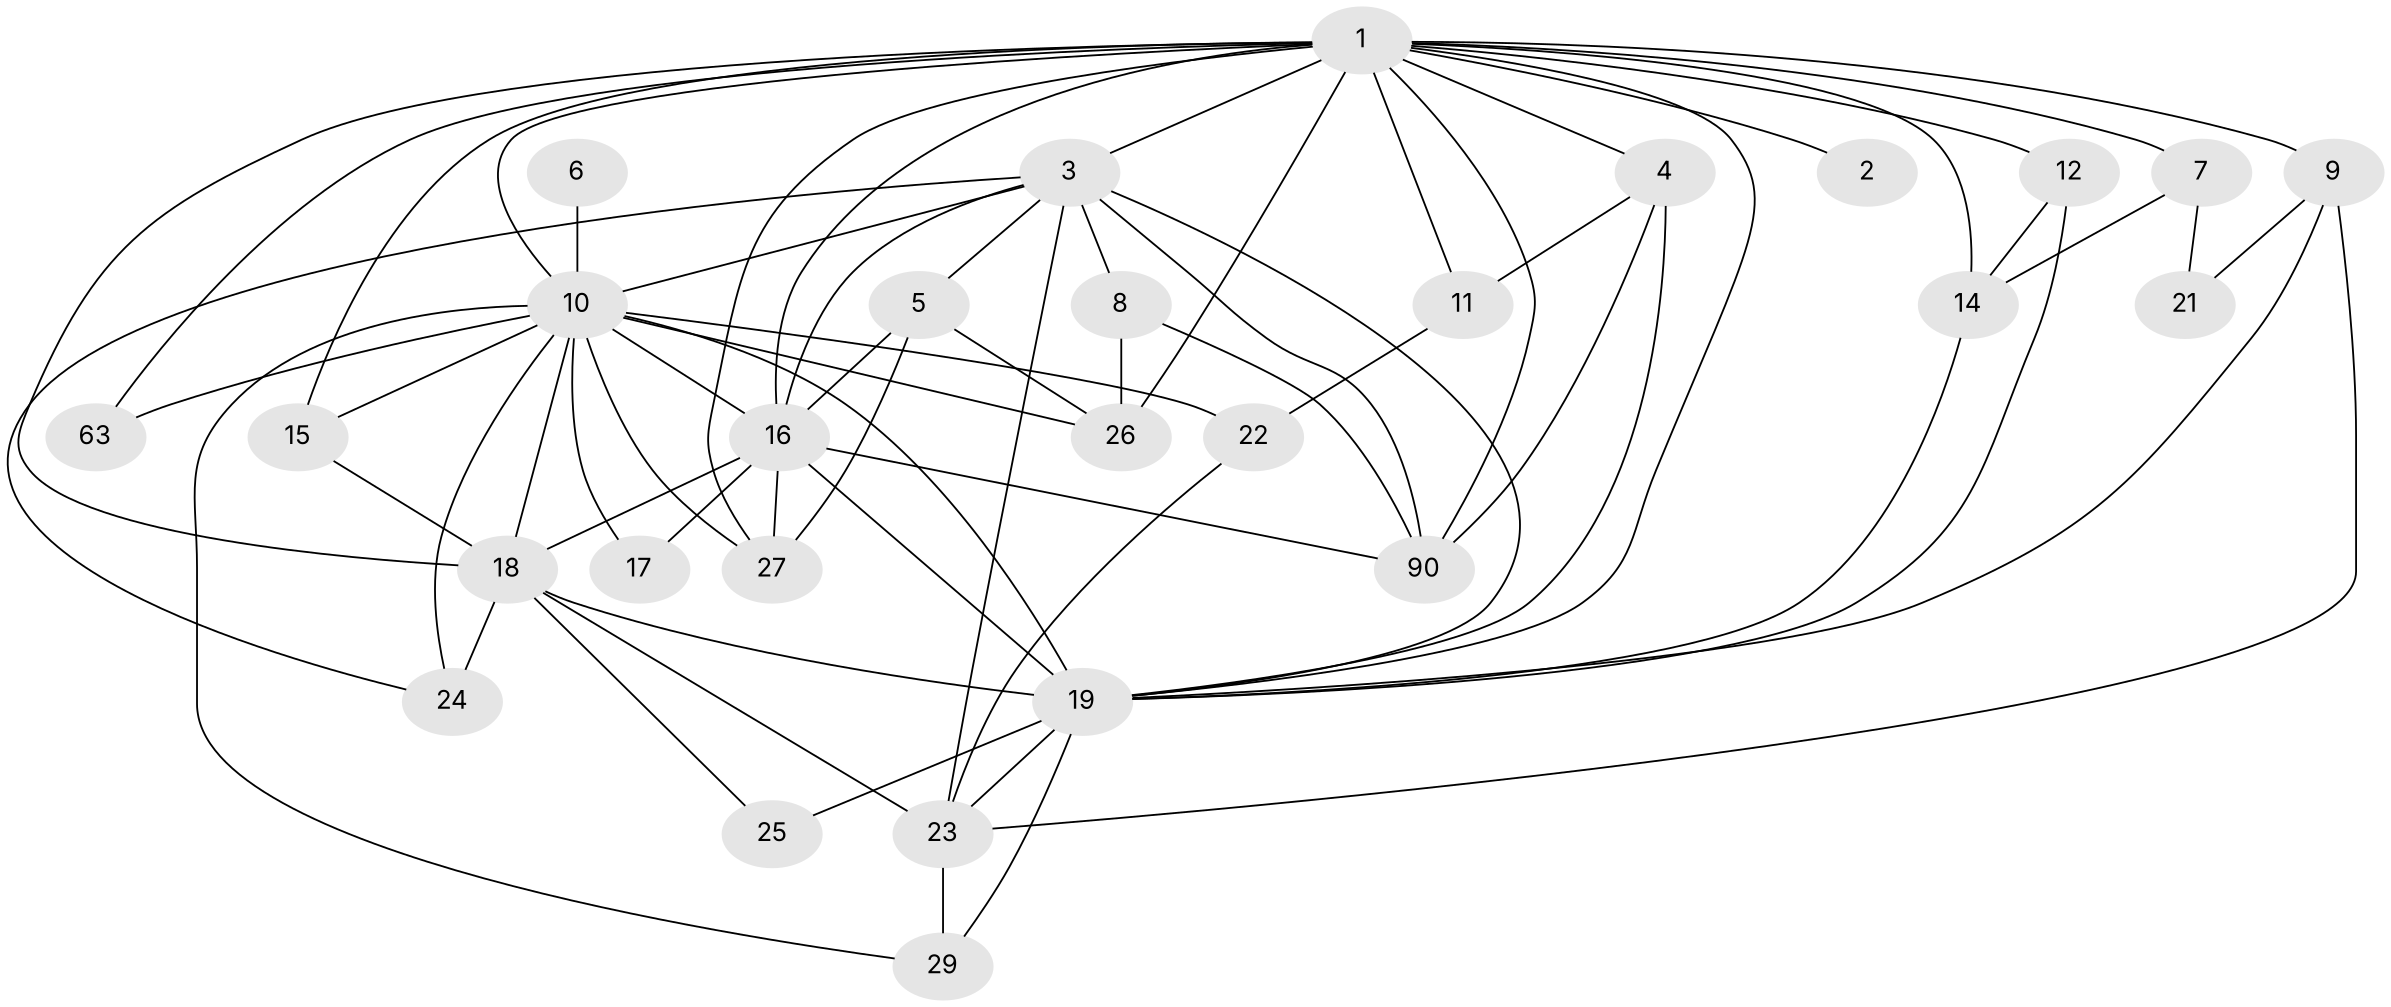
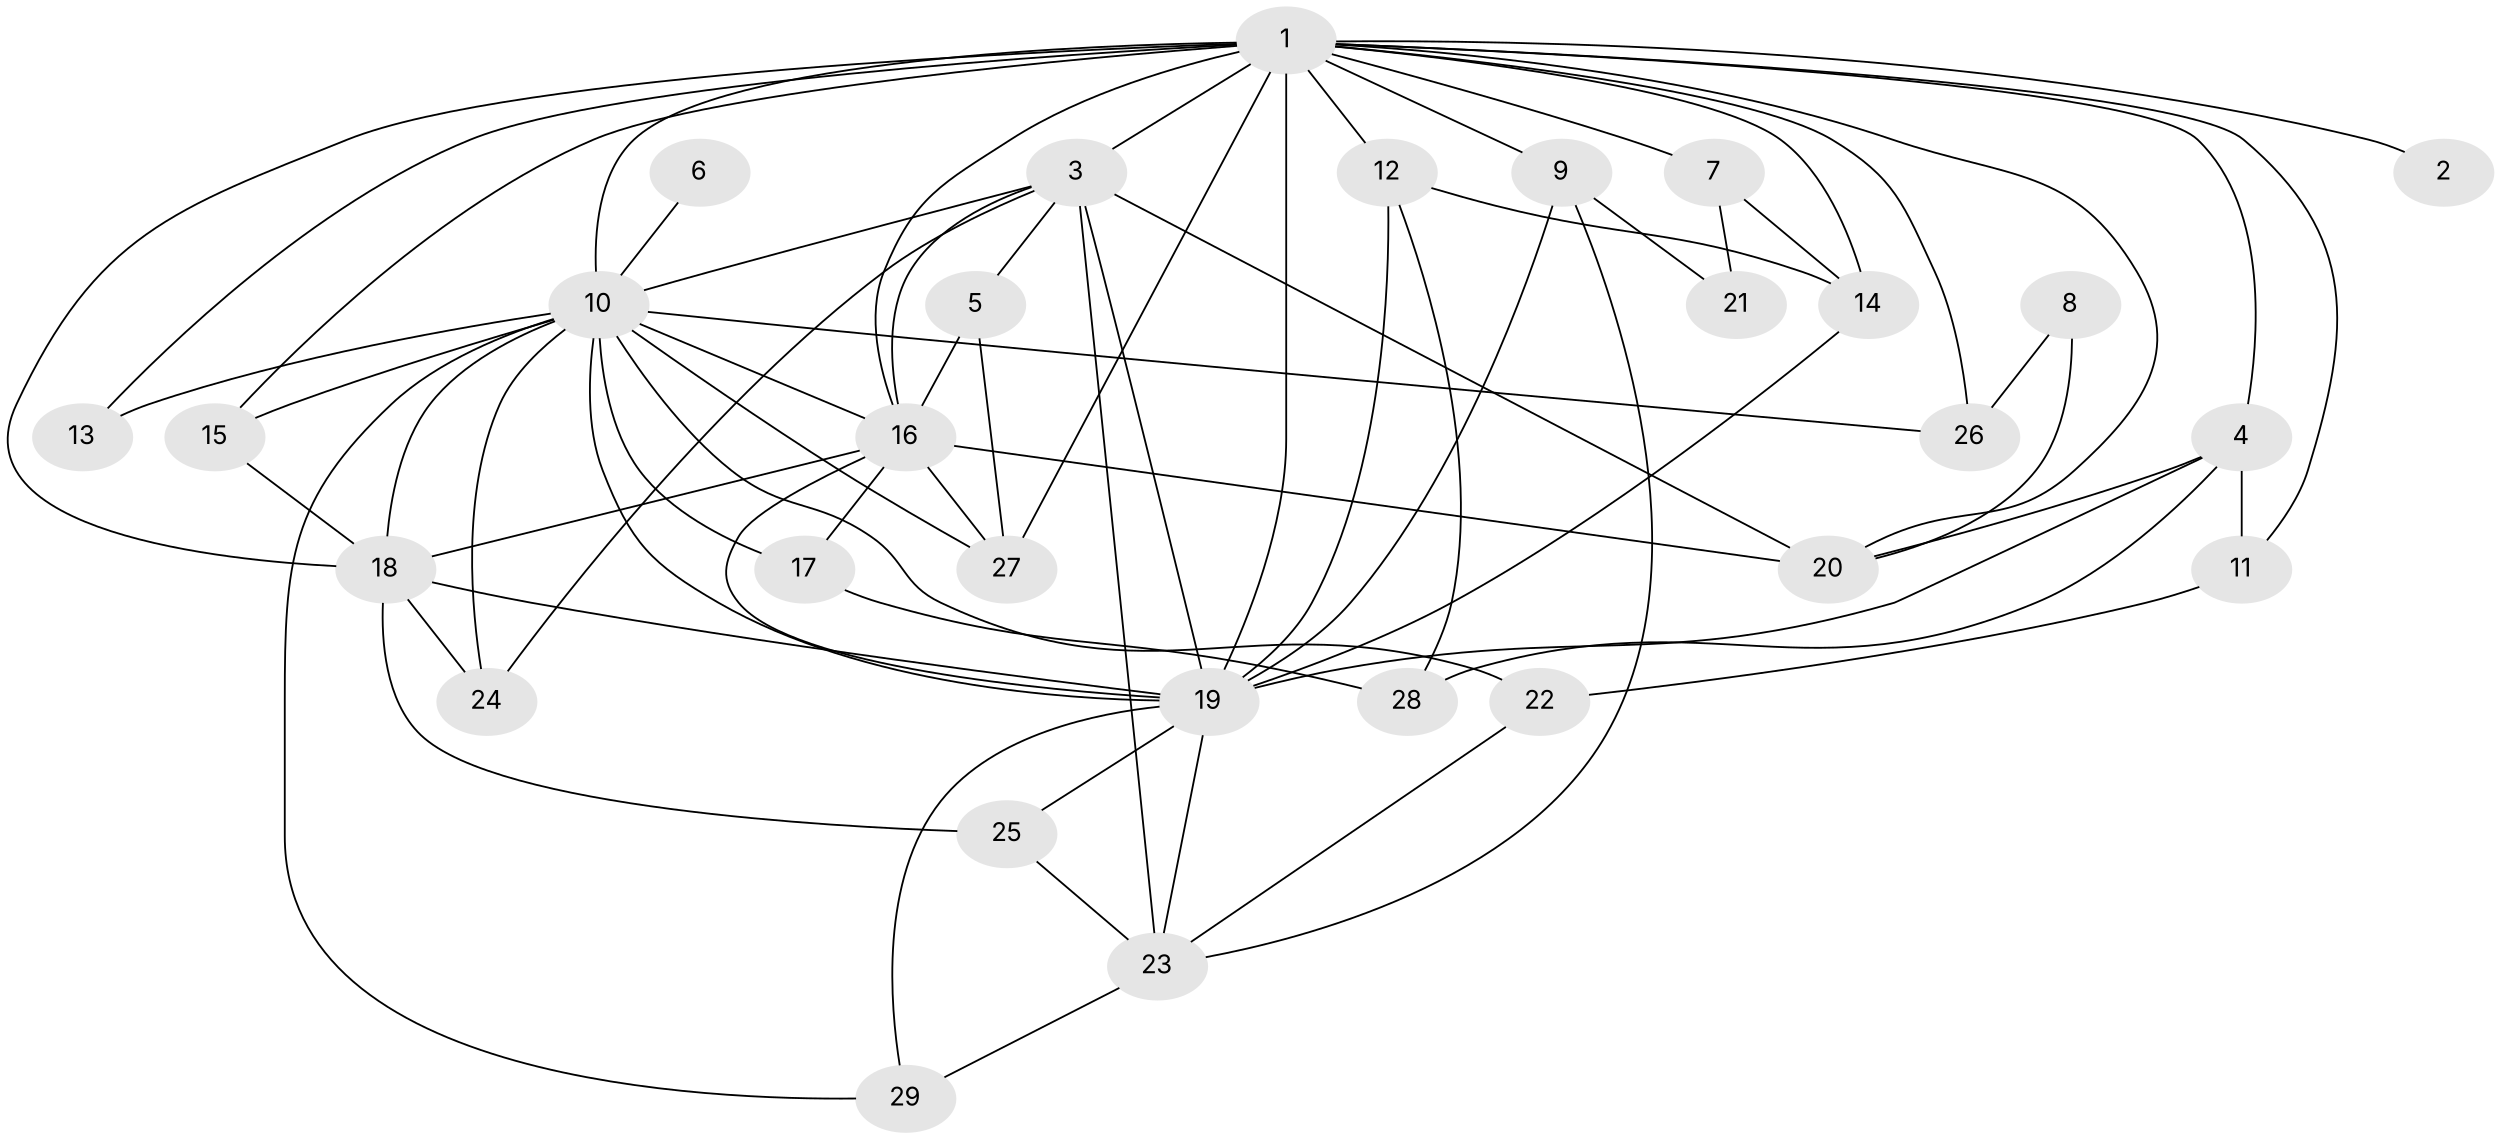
(1096, 239) -> none
(1044, 386) -> none
(96, 437) -> (83, 437)
(1424, 570) -> (1828, 570)
(725, 702) -> (1083, 901)
none -> (1407, 702)
